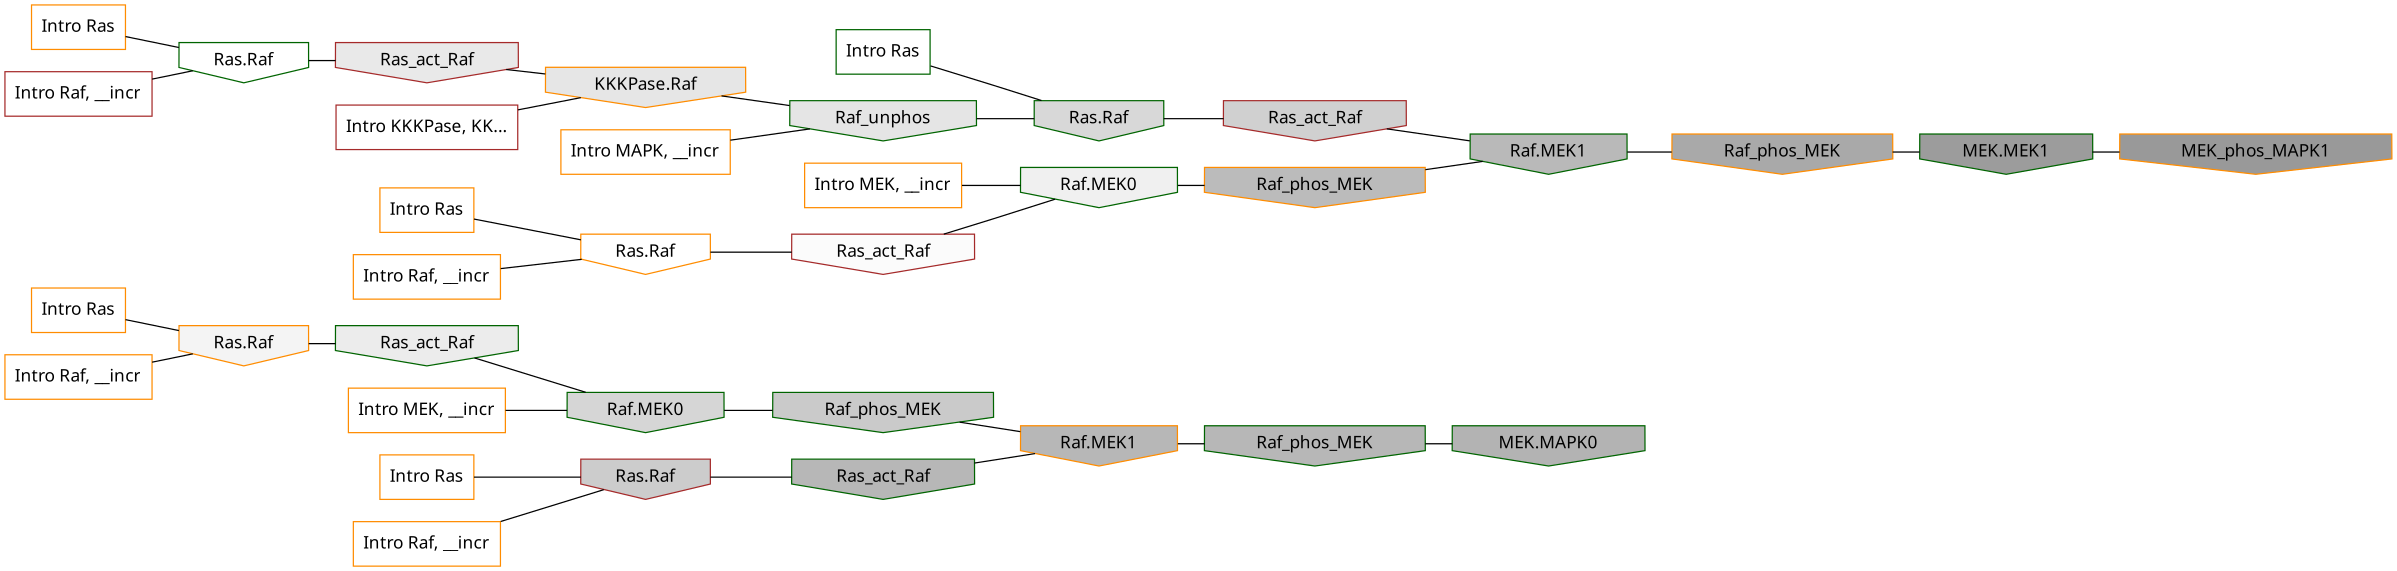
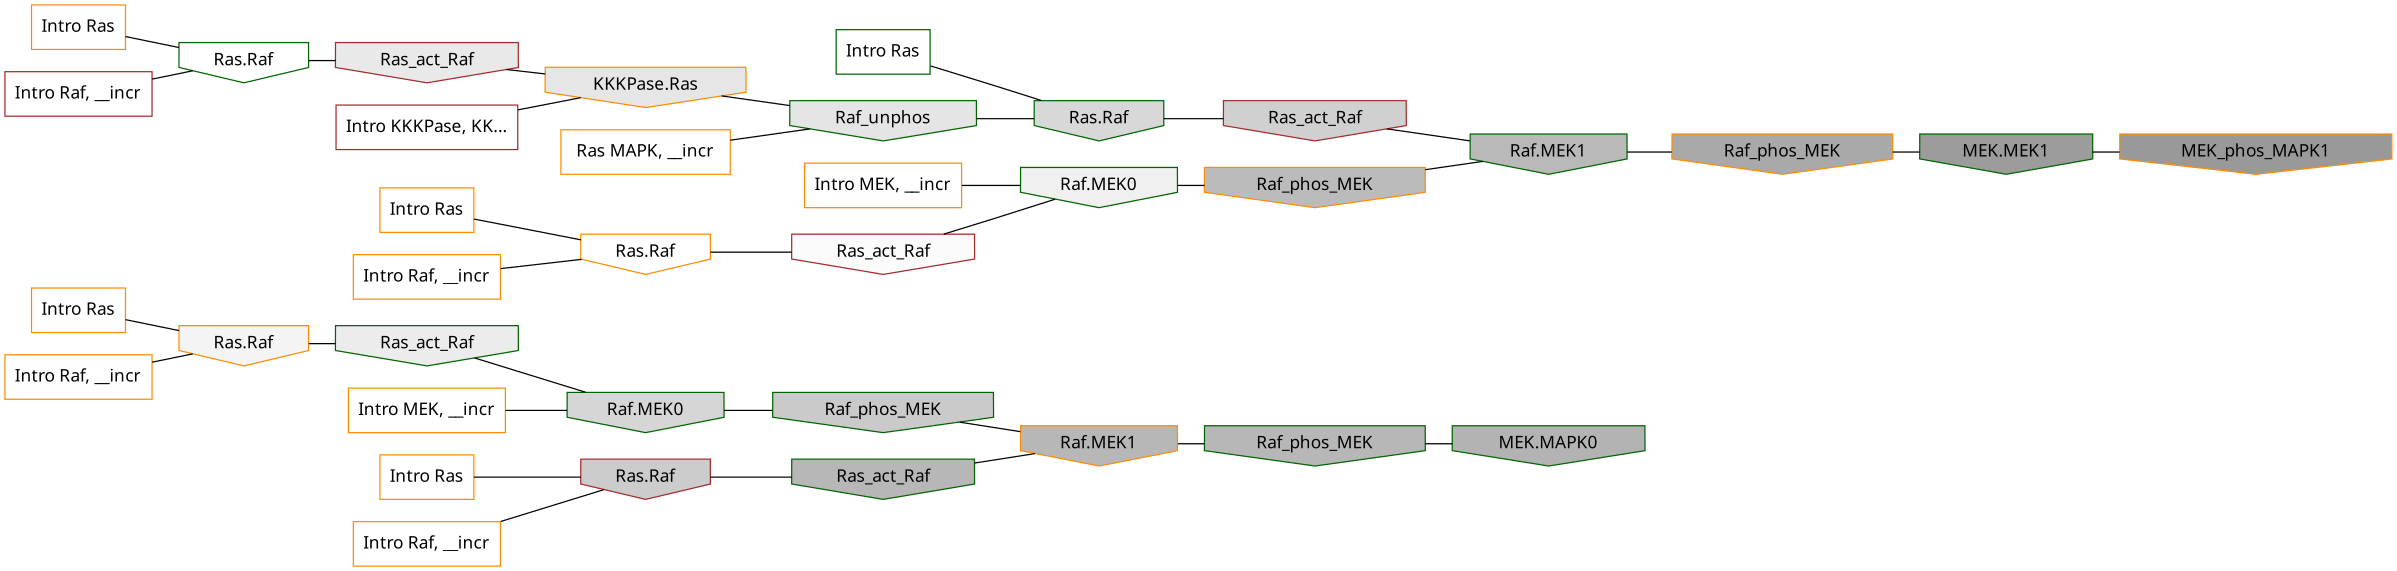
(646, 85) -> (646, 85)
(646, 152) -> (646, 152)
